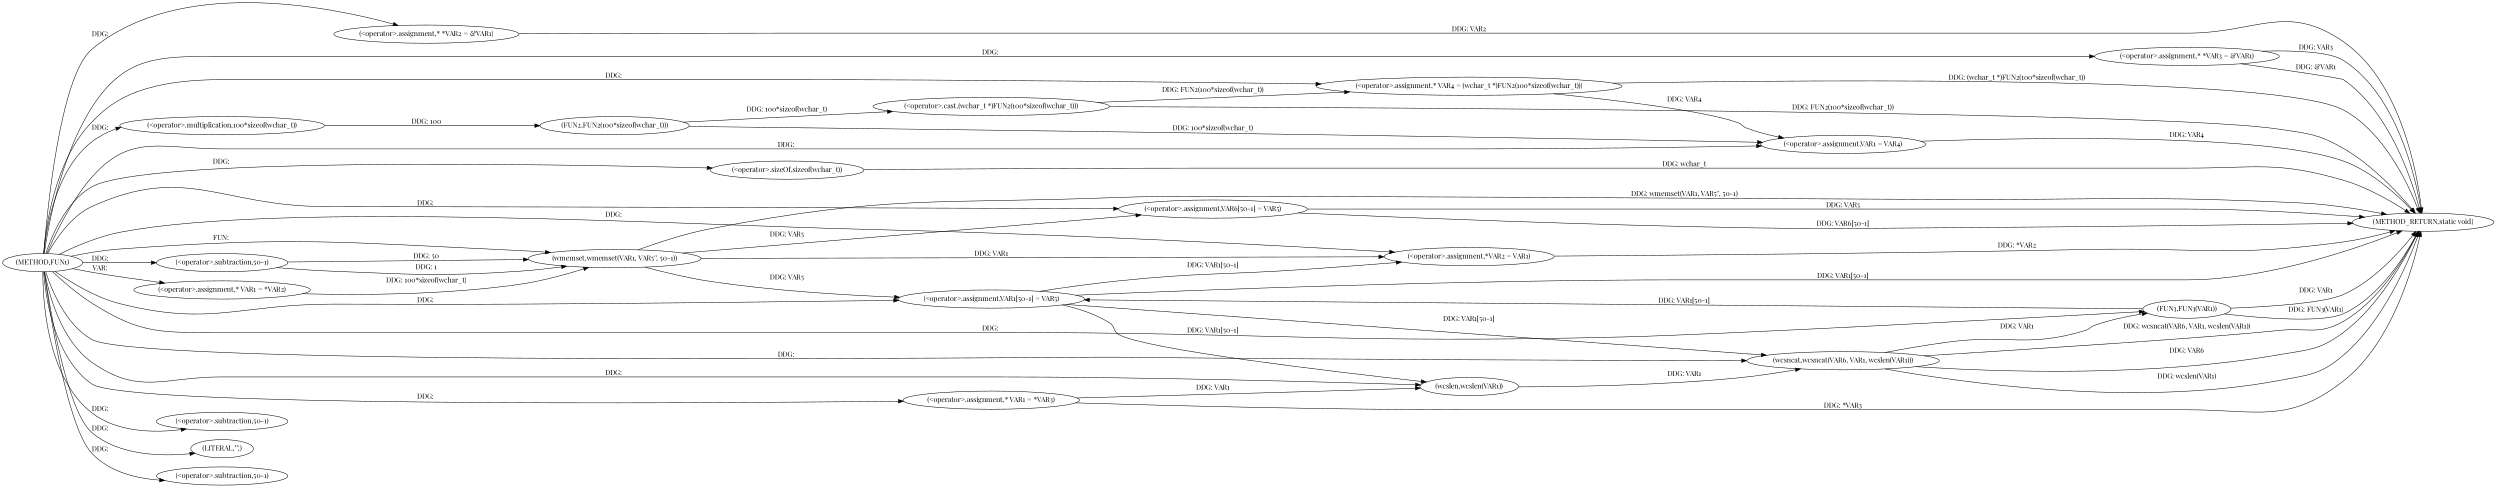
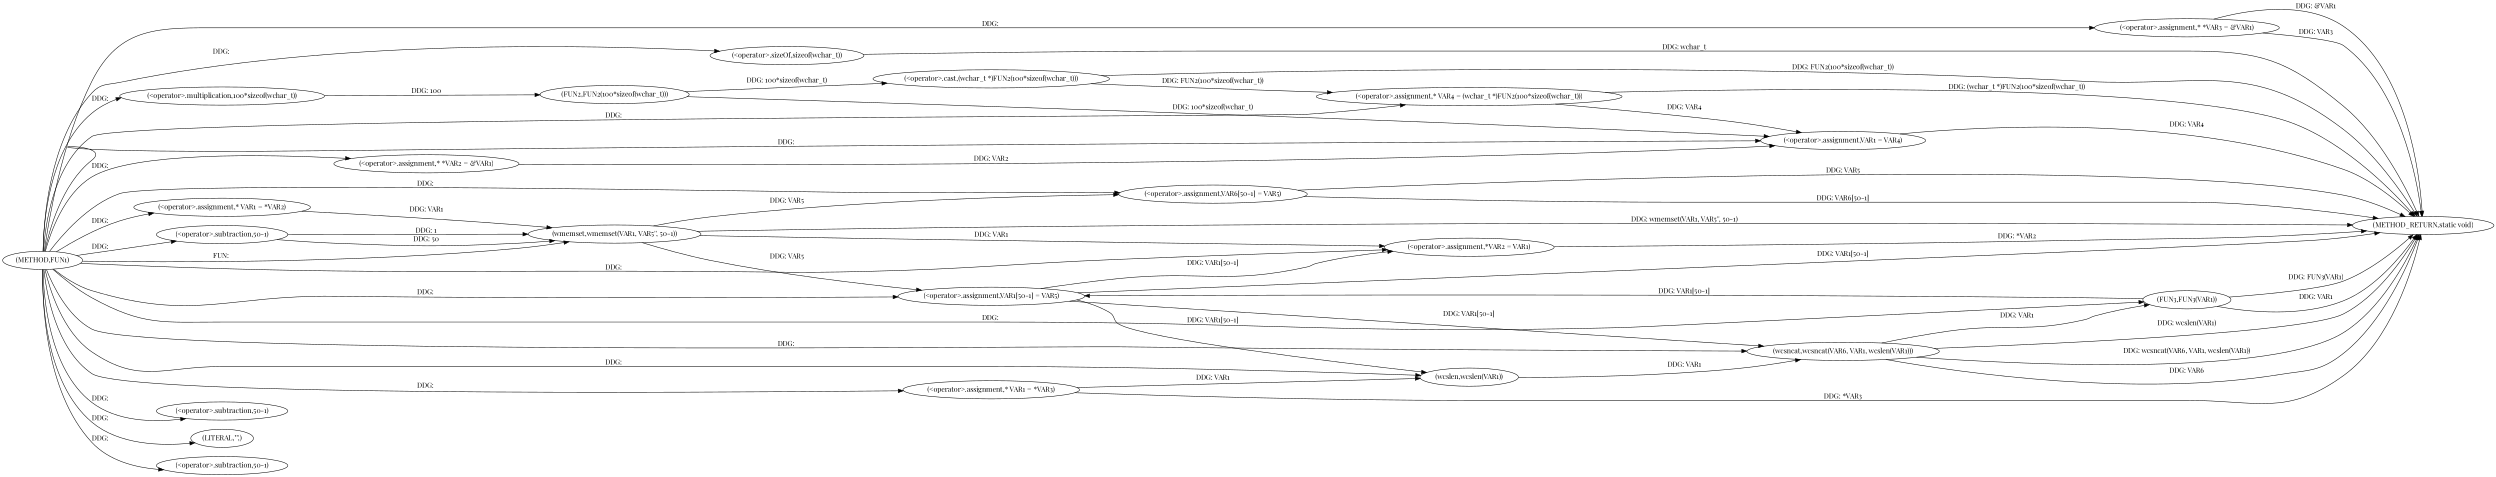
(1528, 33) -> (1144, 162)
(101, 268) -> (101, 221)
(426, 281) -> (426, 210)
